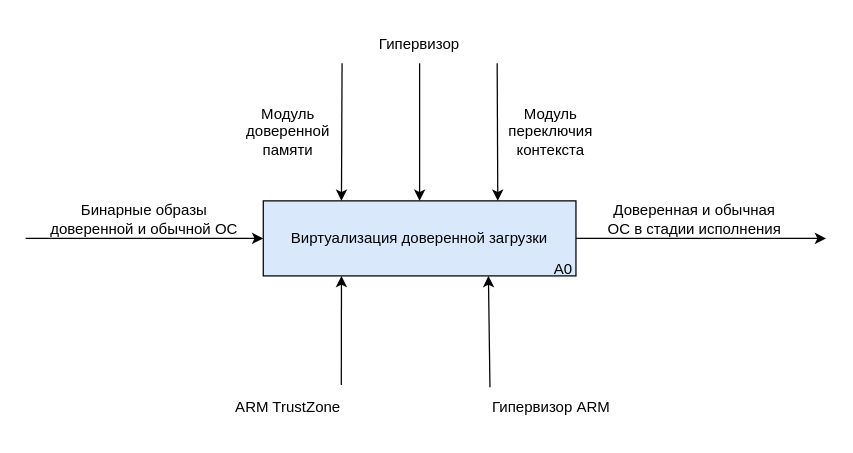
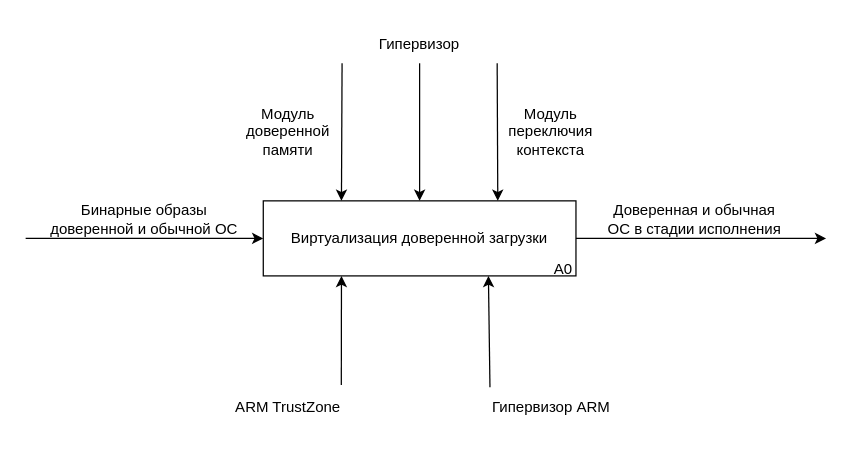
(419, 238) -> (419, 238)
